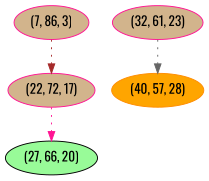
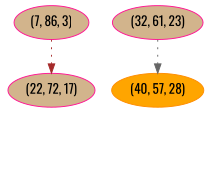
(51, 158) -> none
